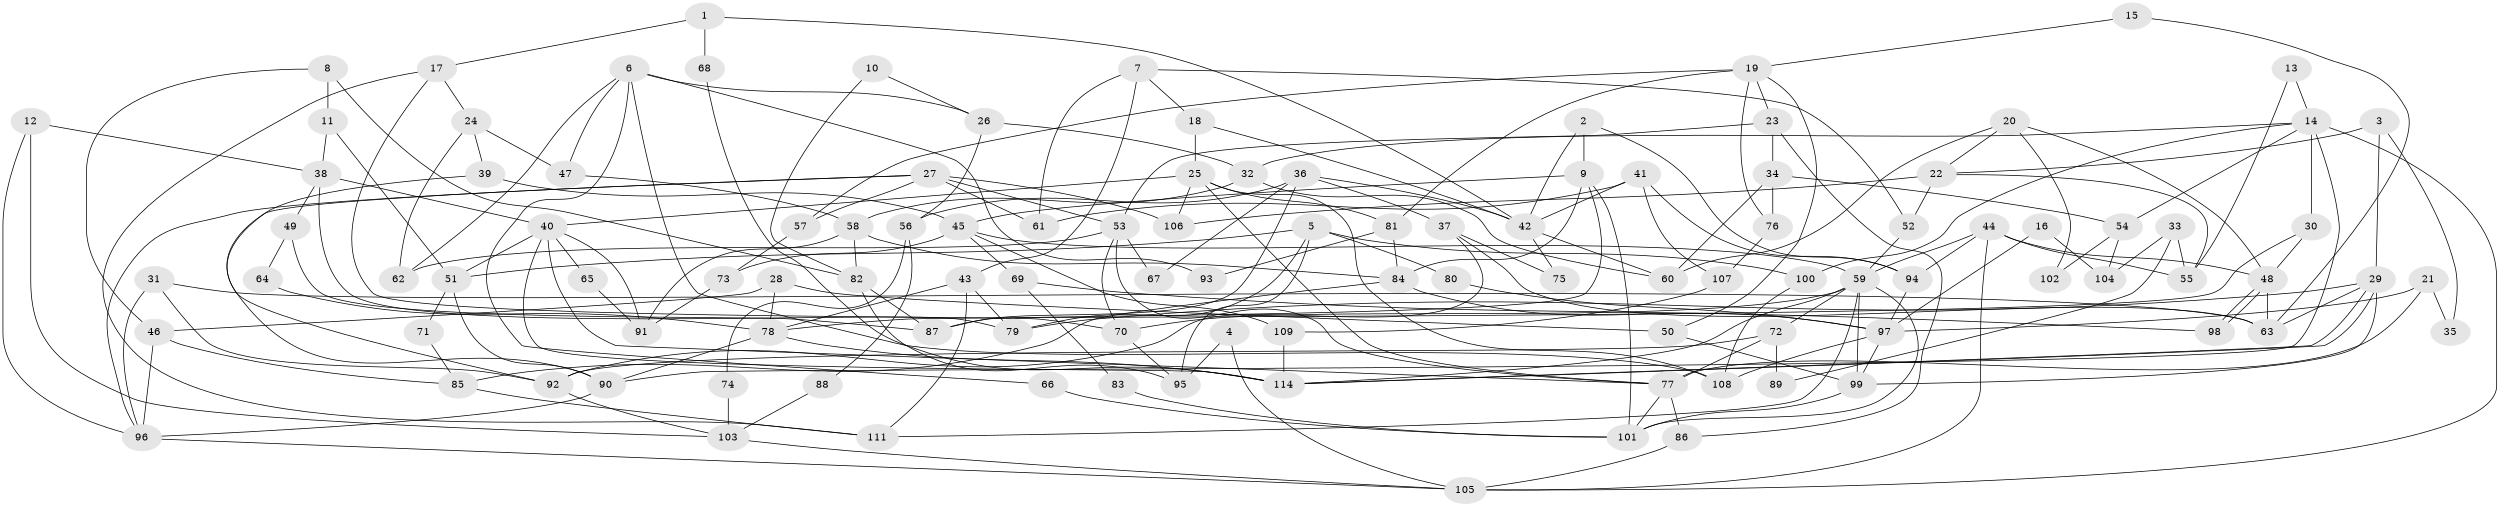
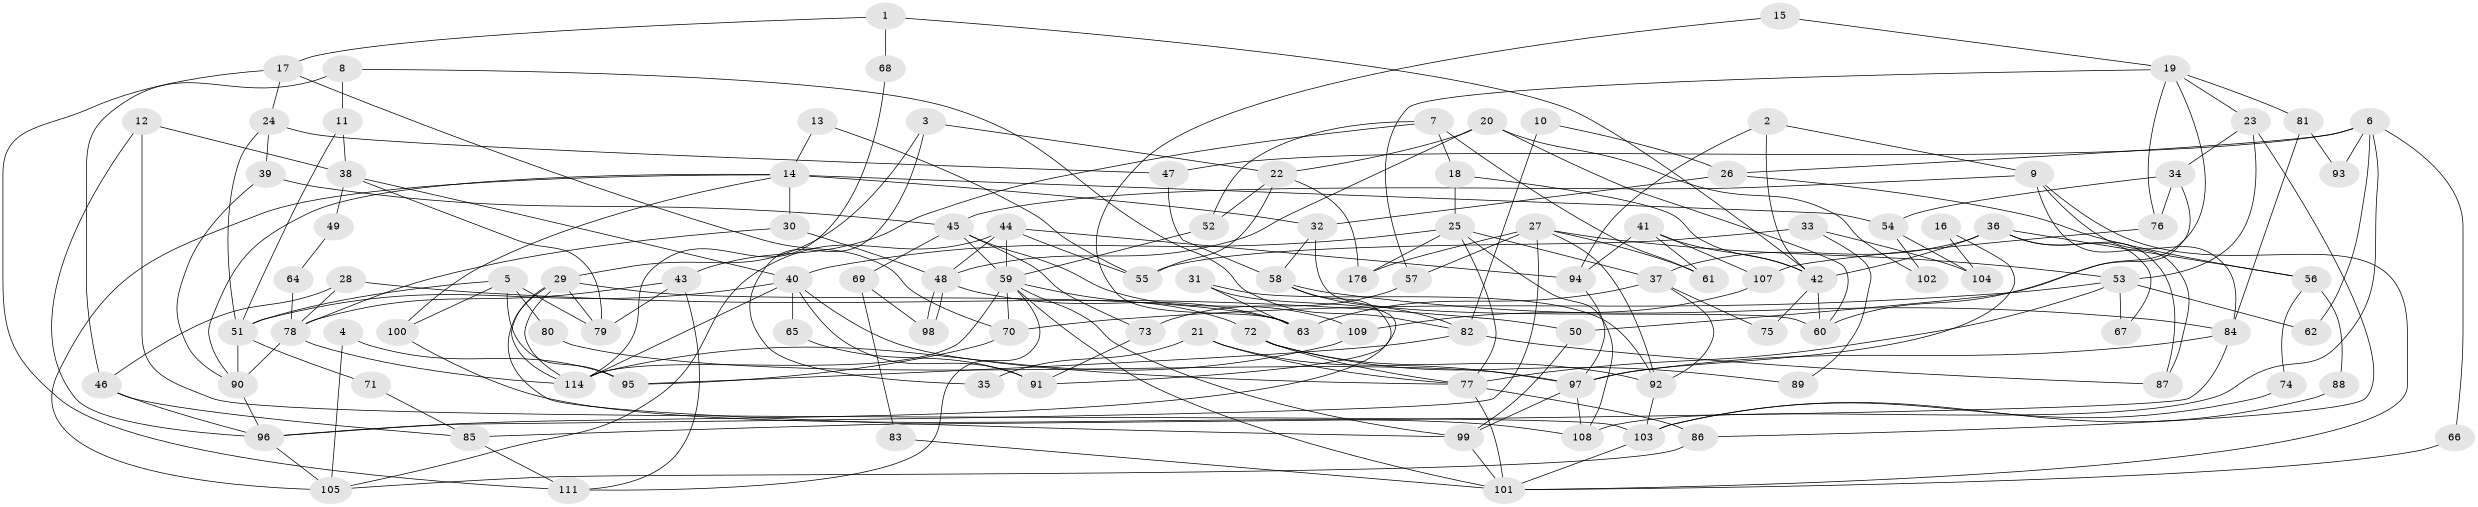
(422, 192) -> (229, 218)
(1276, 199) -> (1556, 253)
(1174, 227) -> (1358, 280)
(586, 316) -> none
(1096, 469) -> (1569, 466)
